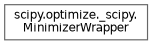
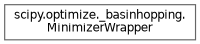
(76, 22) -> (100, 22)
